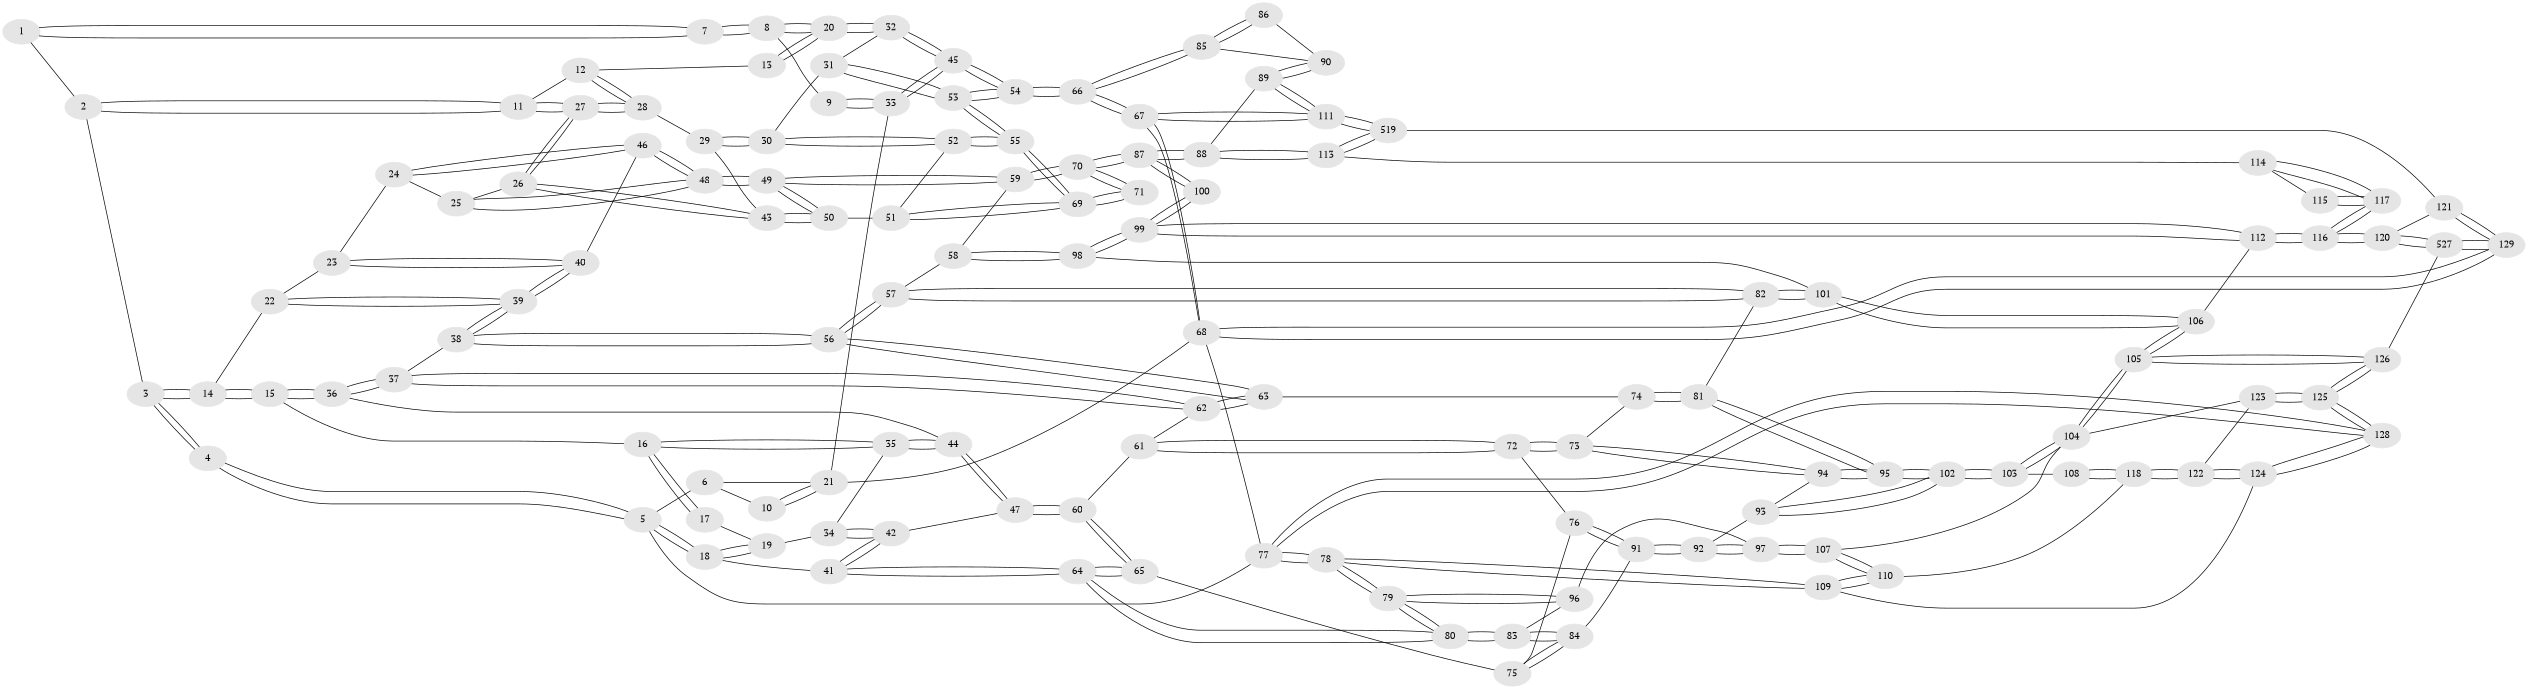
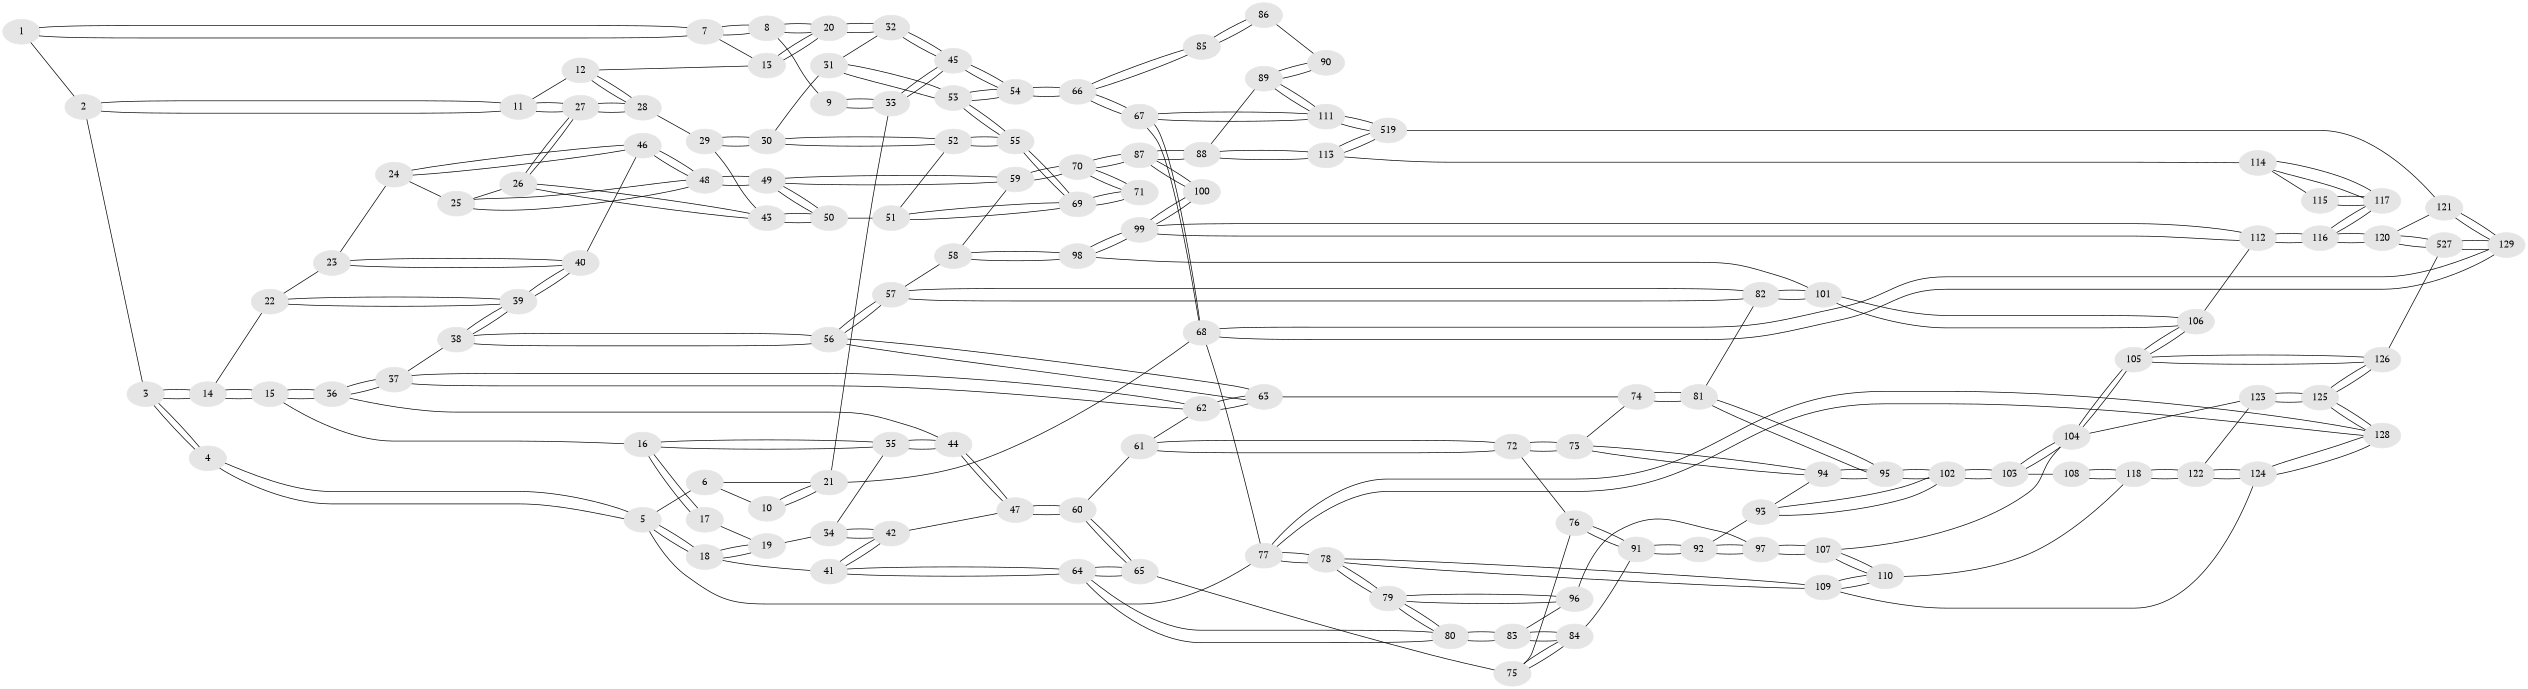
none -> (736, 49)
(1264, 55) -> none
